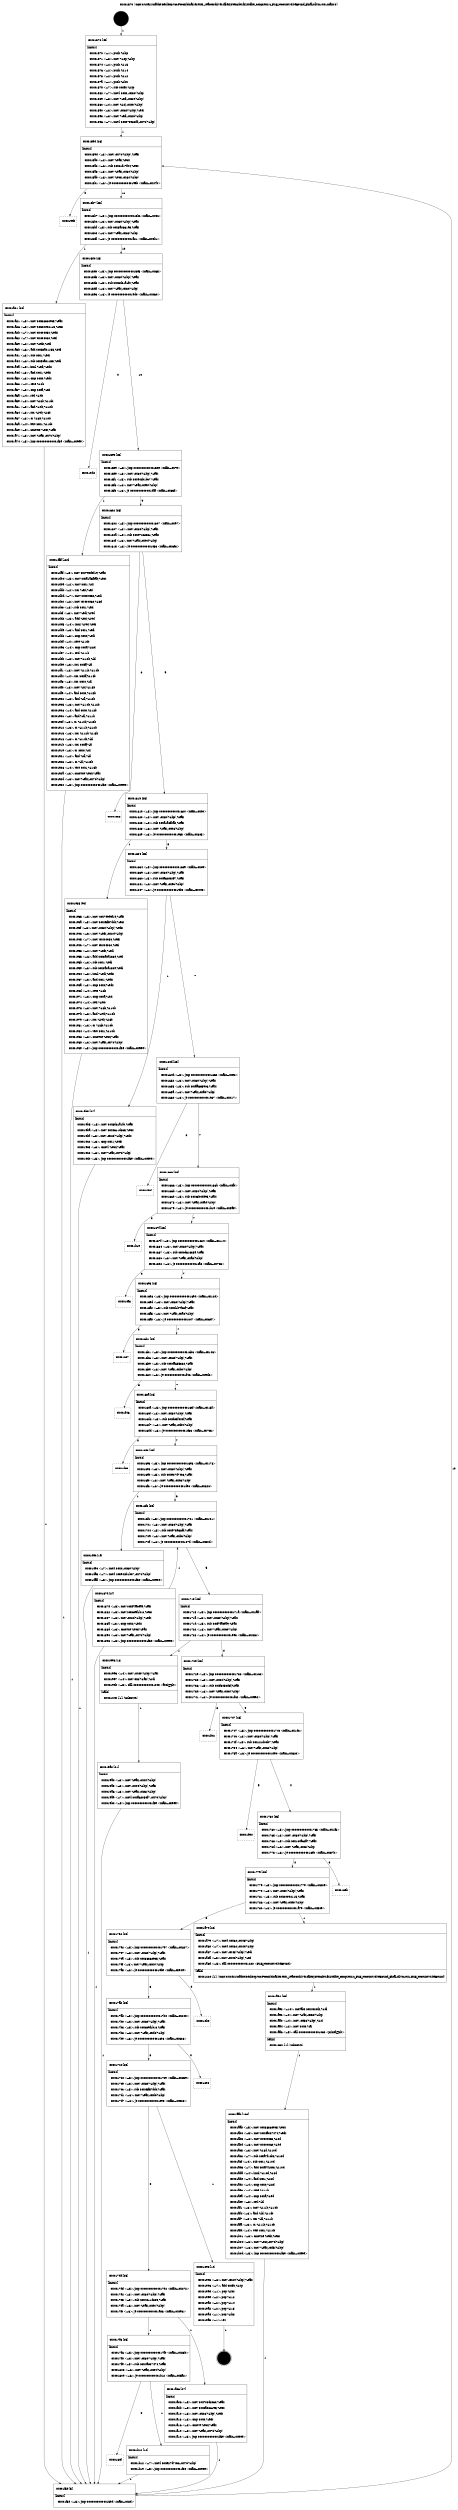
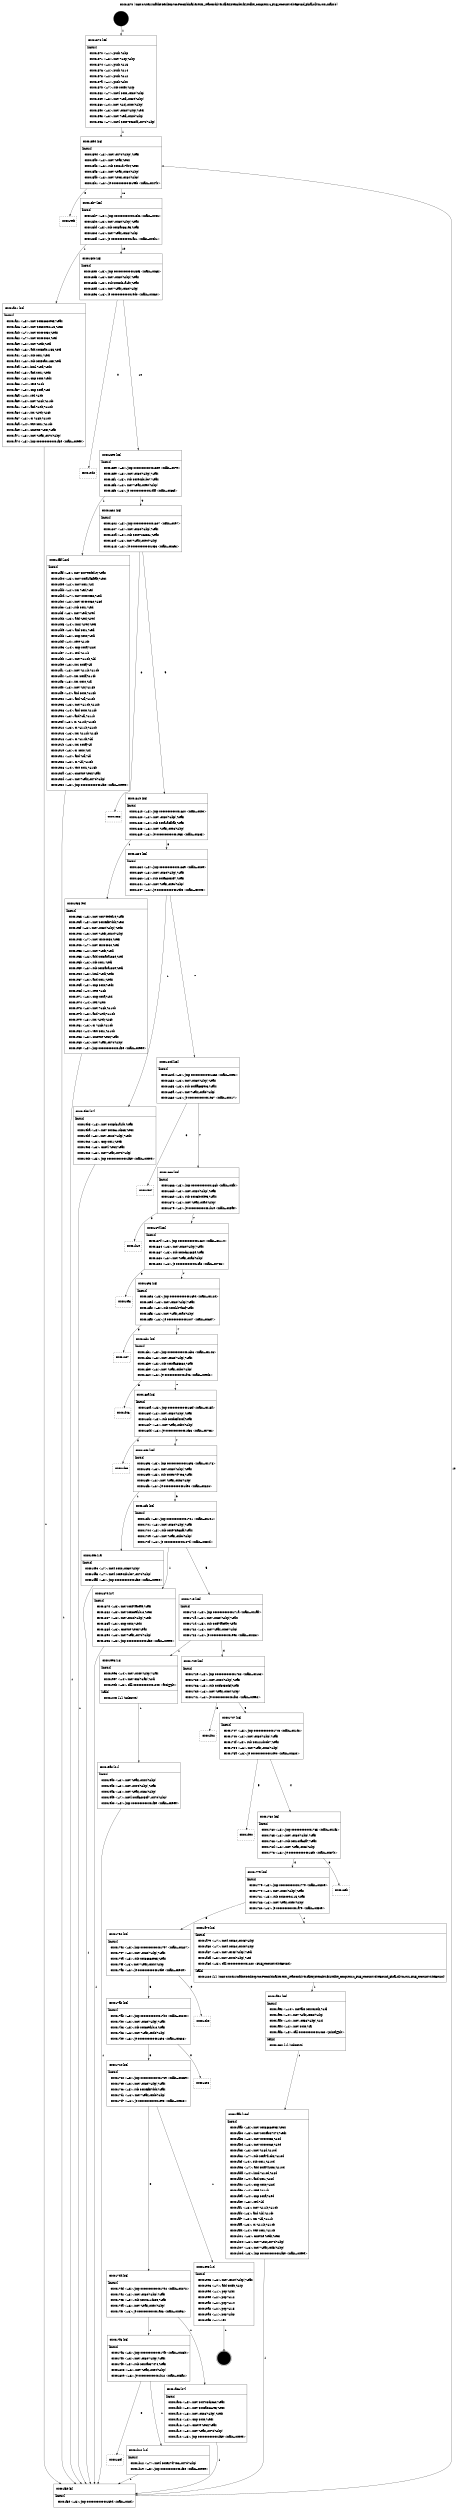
(176, 1570) -> (167, 1568)
